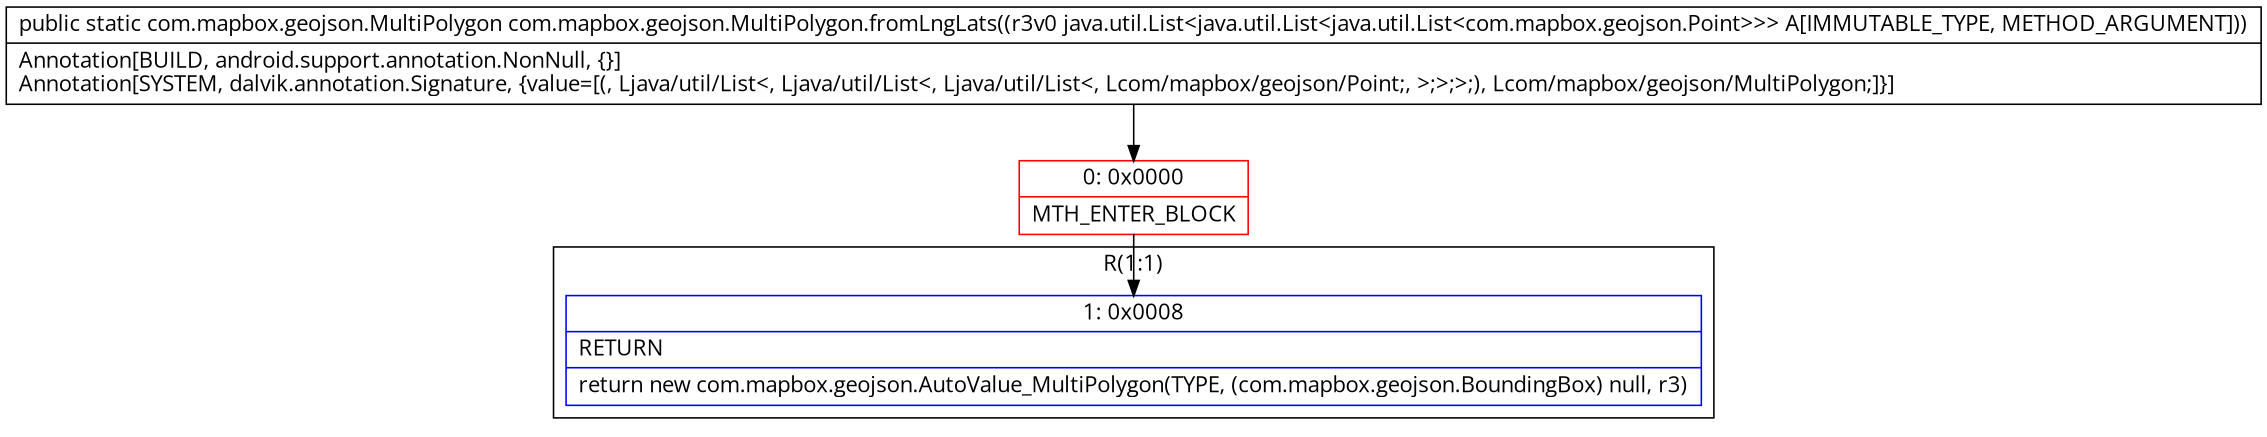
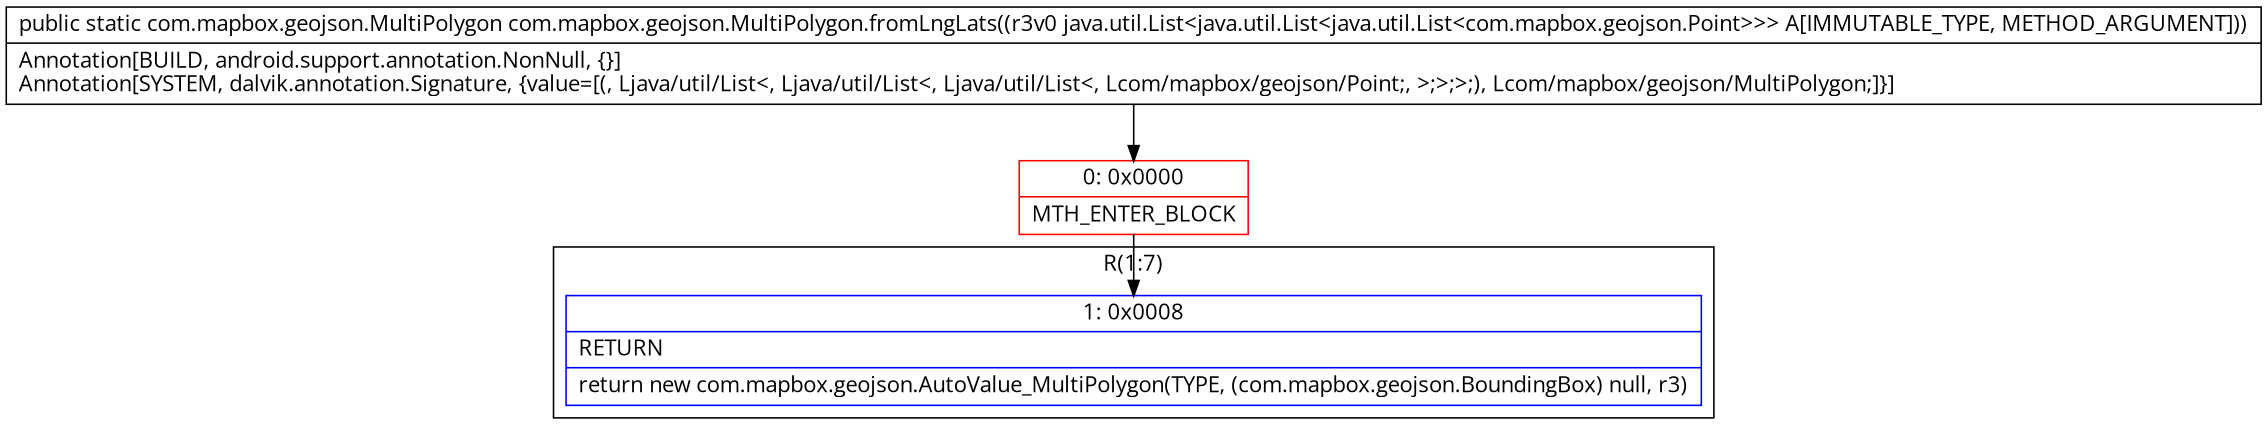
(1134, 265) -> (1134, 265)
